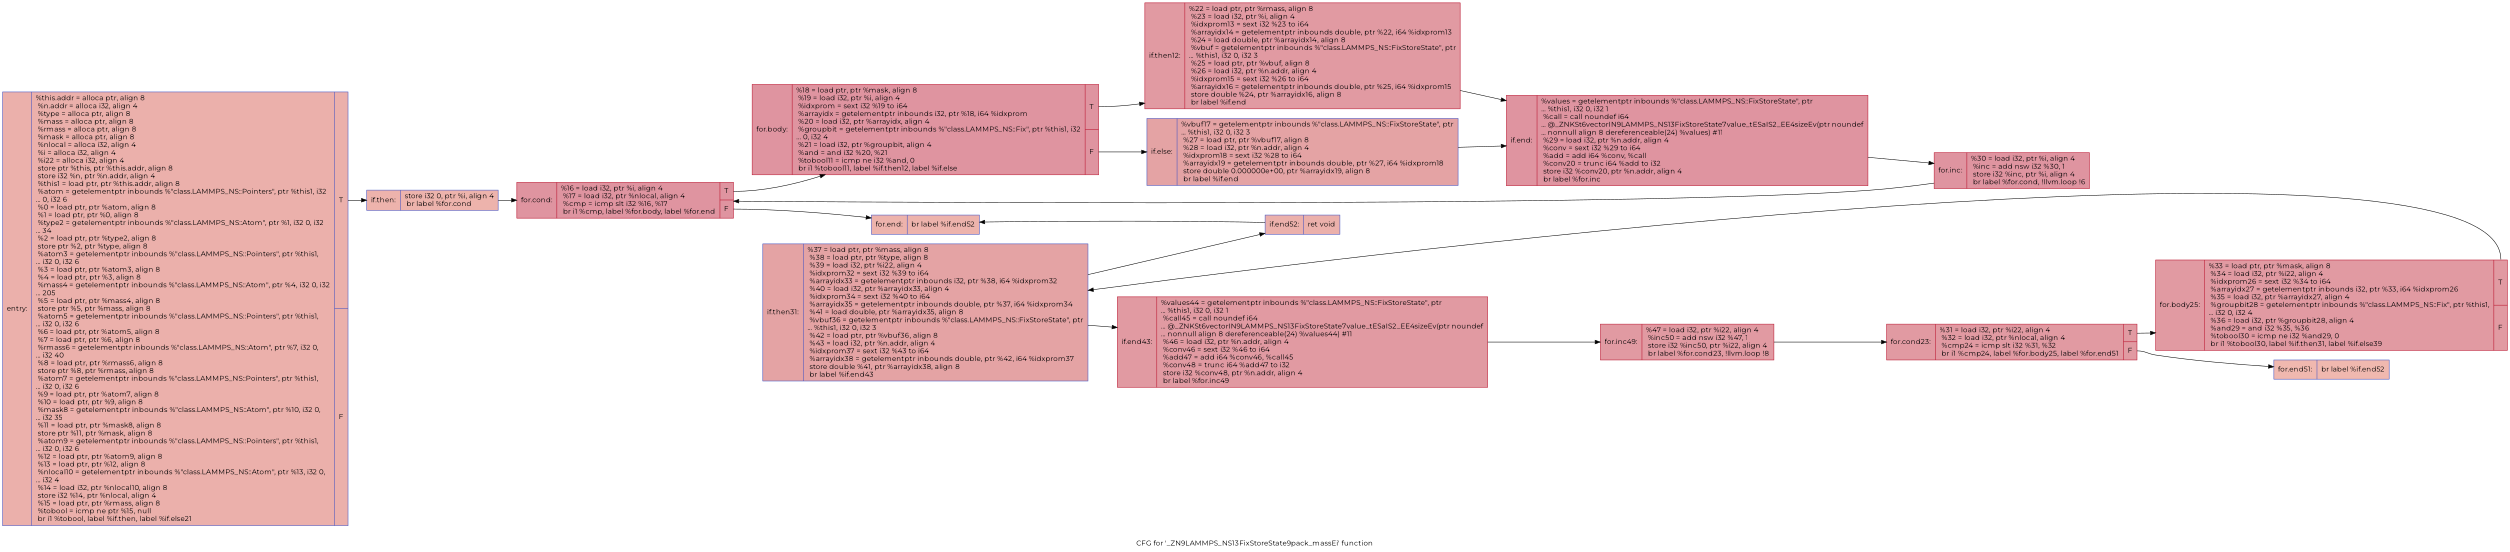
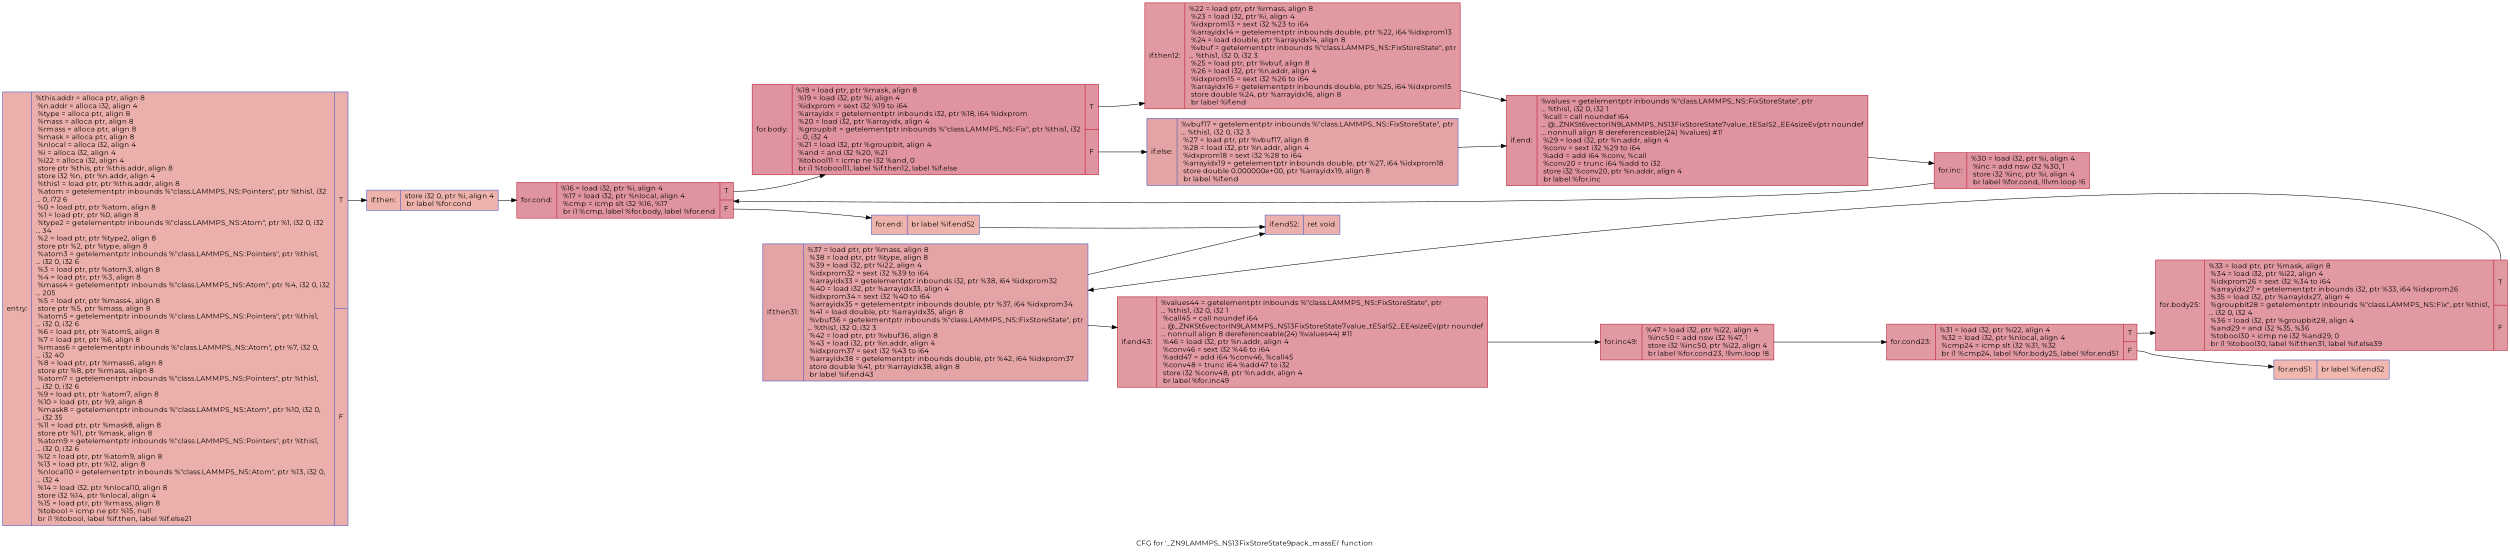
(52, 199) -> (52, 199)
(1125, 221) -> (1120, 228)
